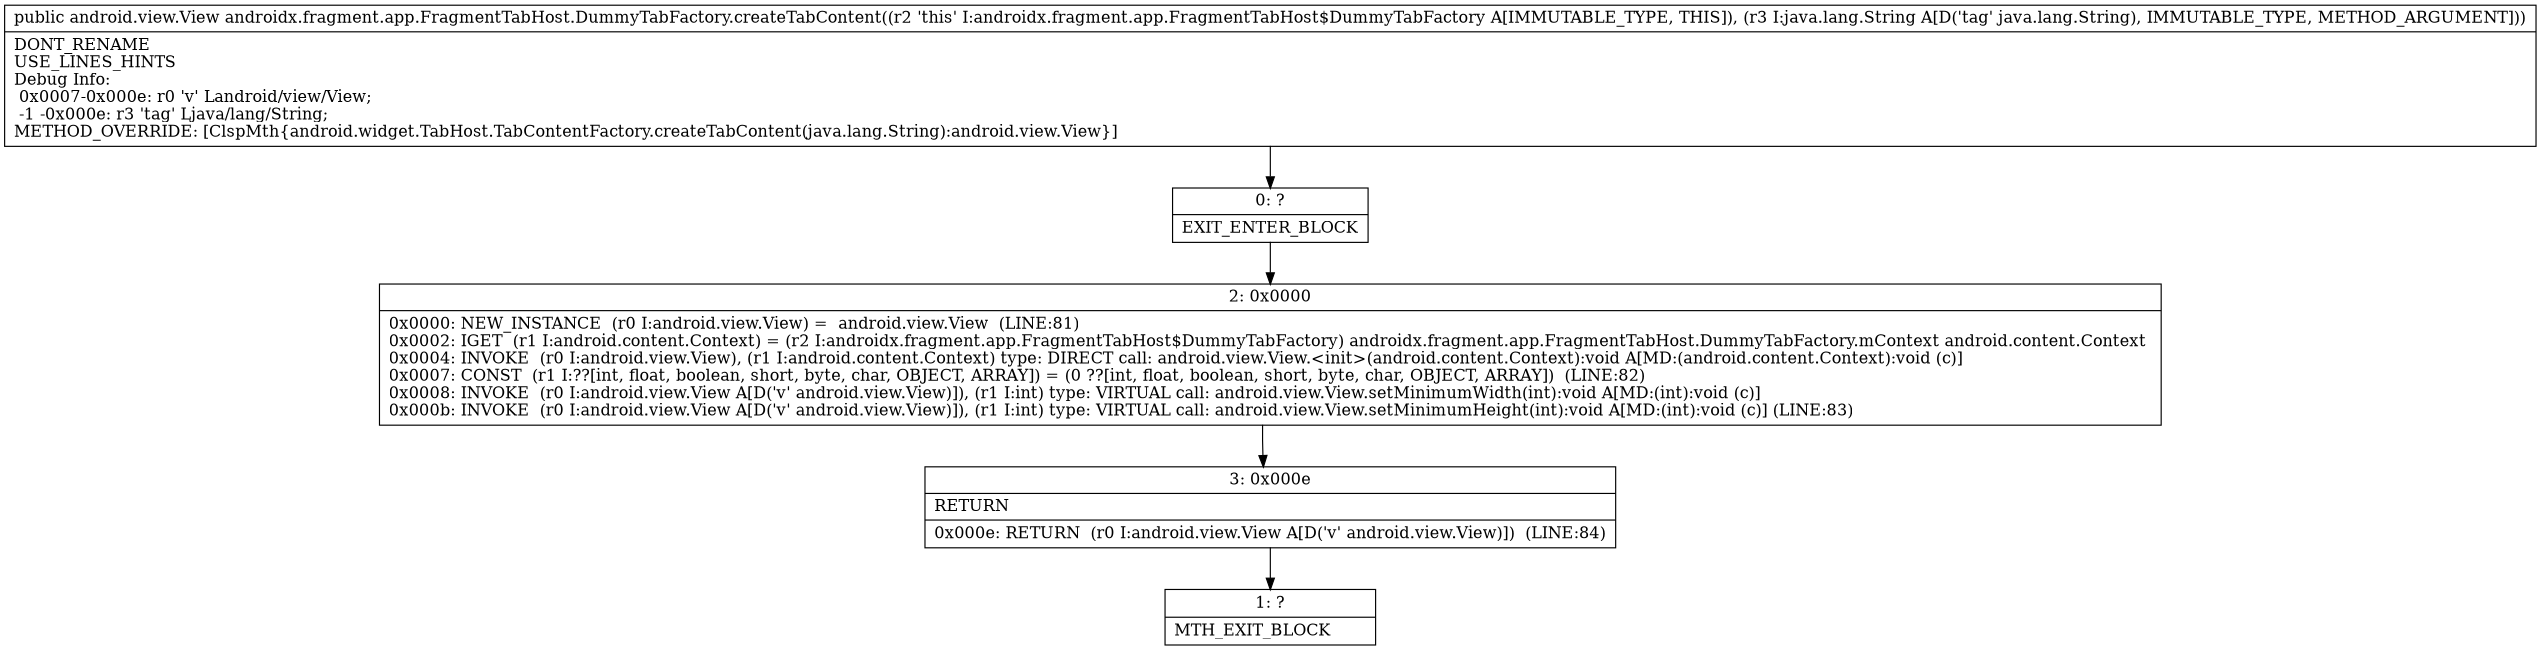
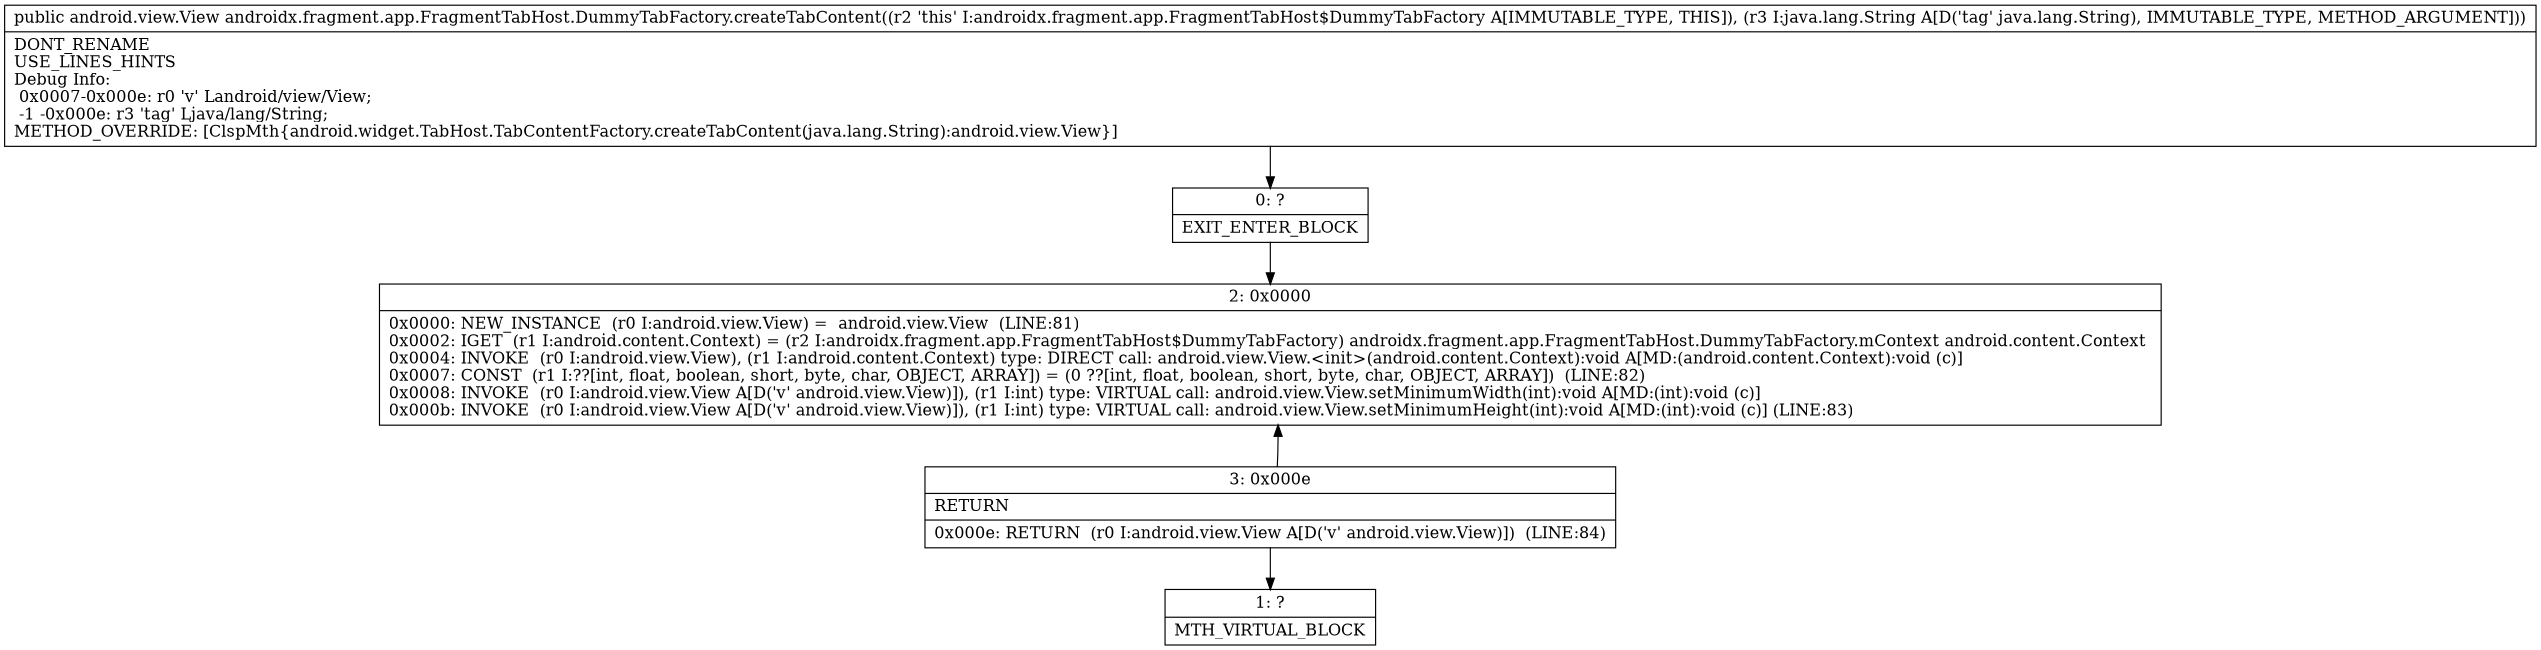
(1263, 440) -> (1278, 452)
(1253, 631) -> (1270, 631)
